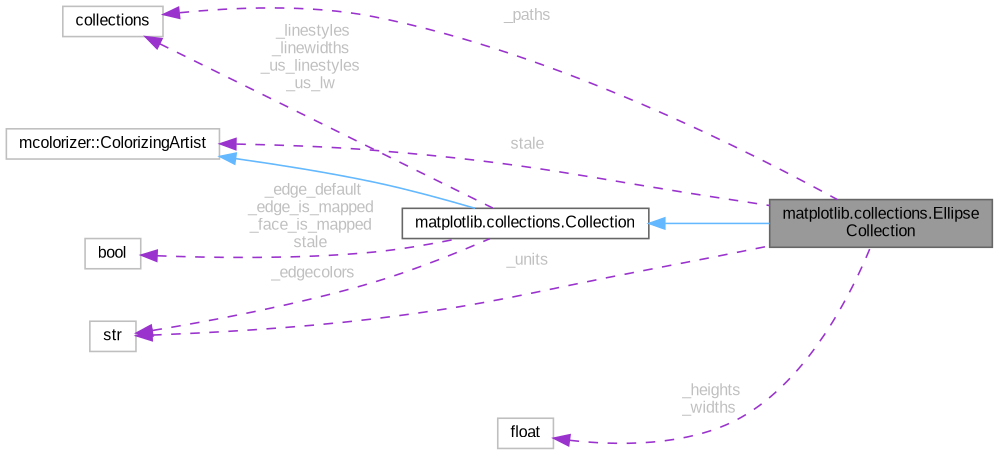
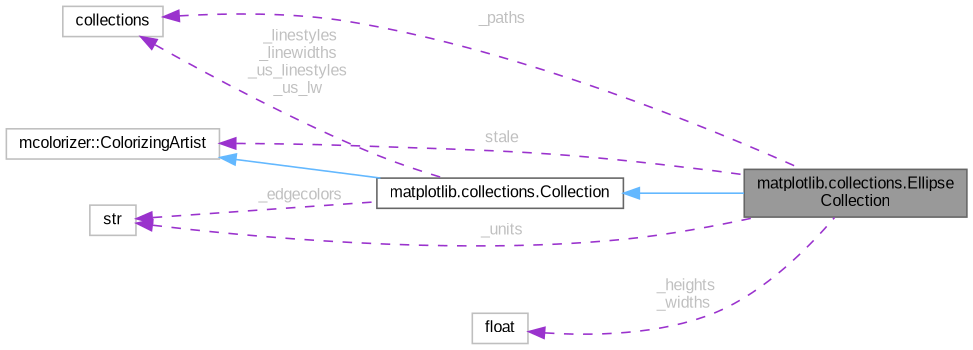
(113, 254) -> none
